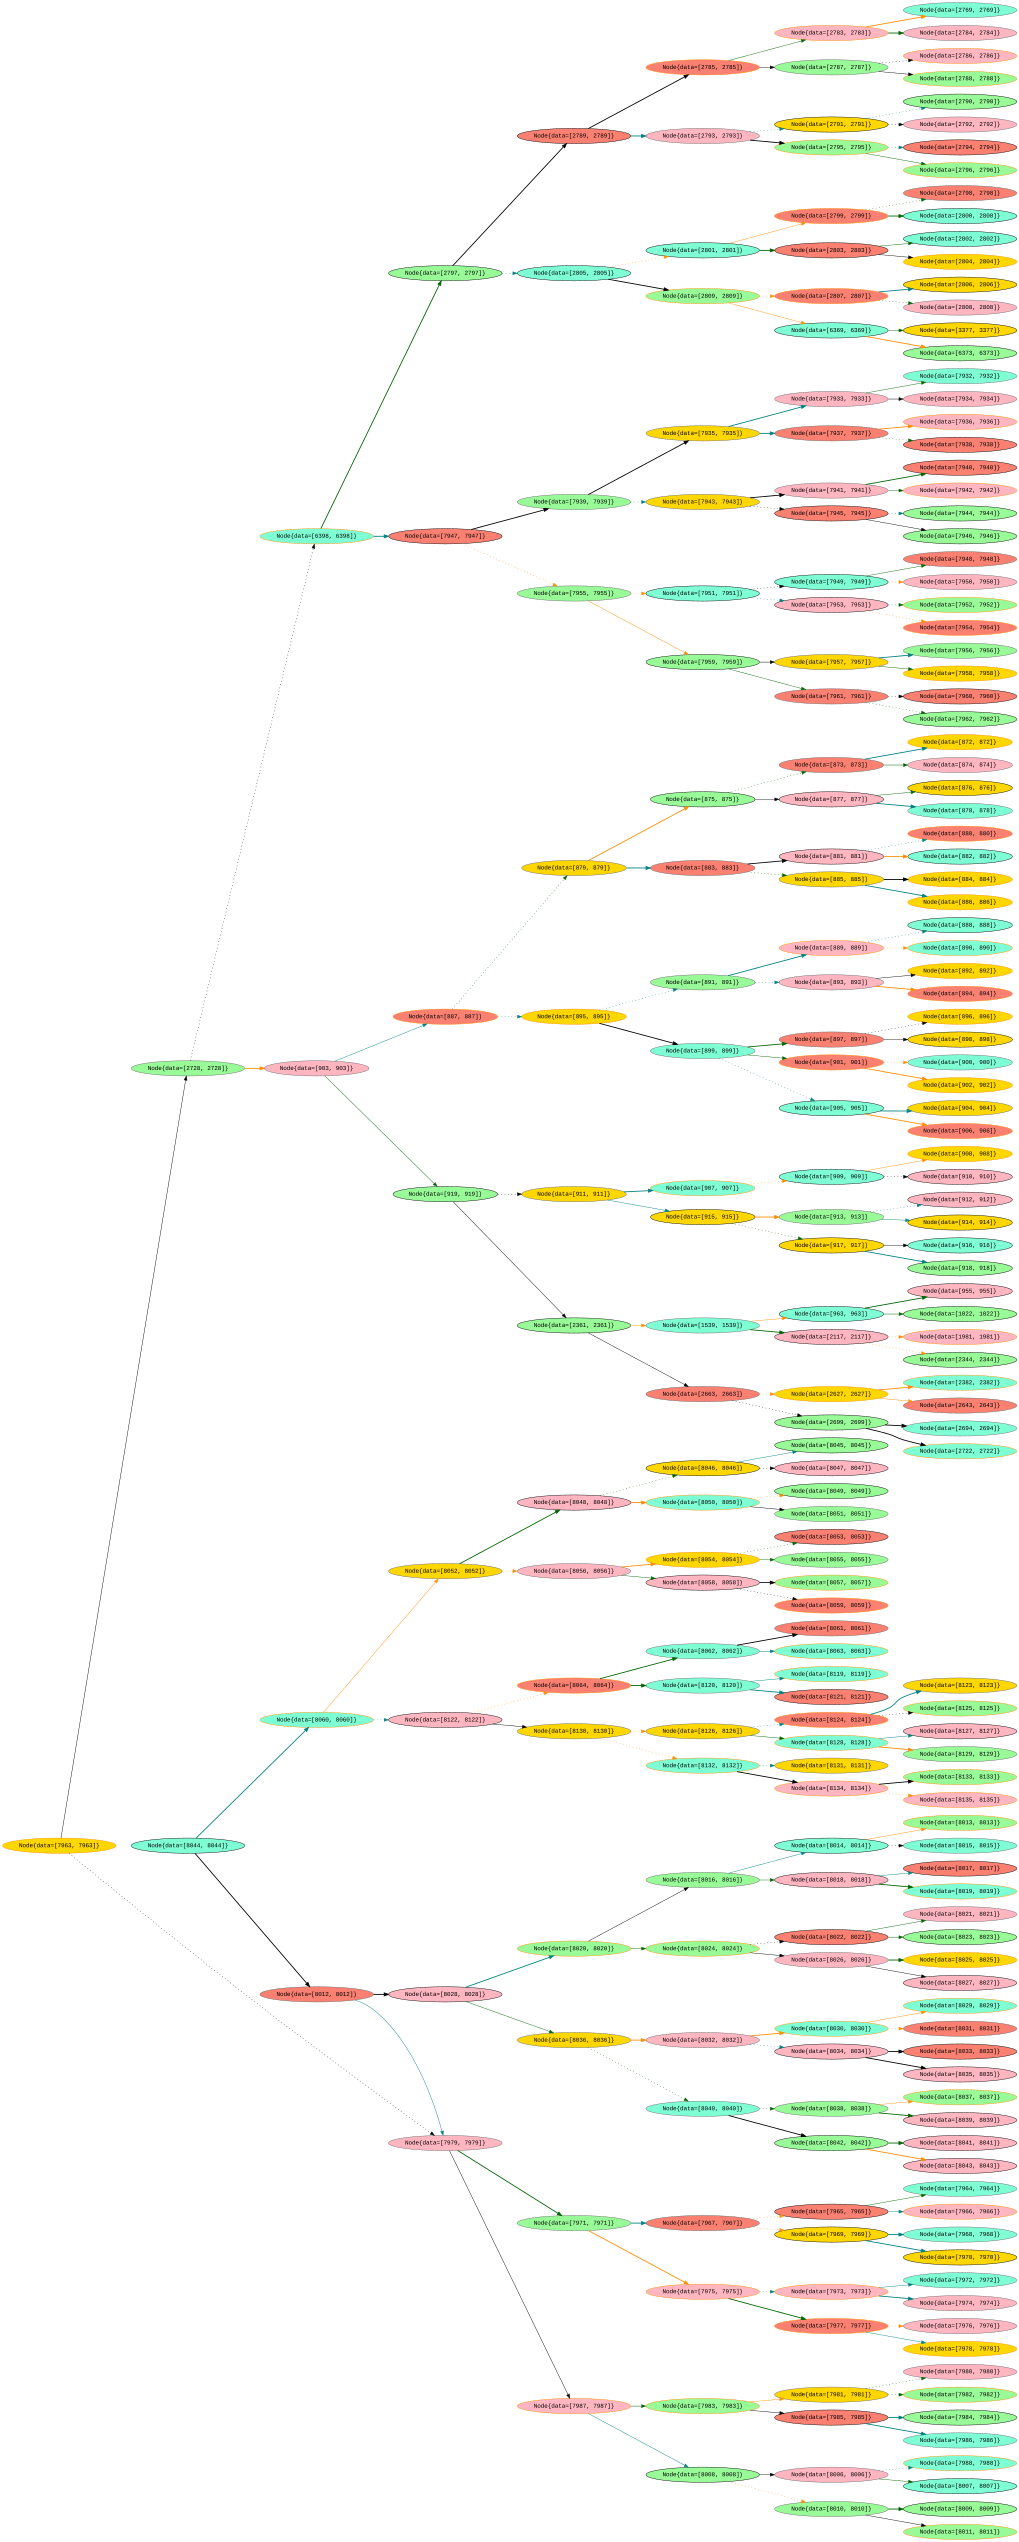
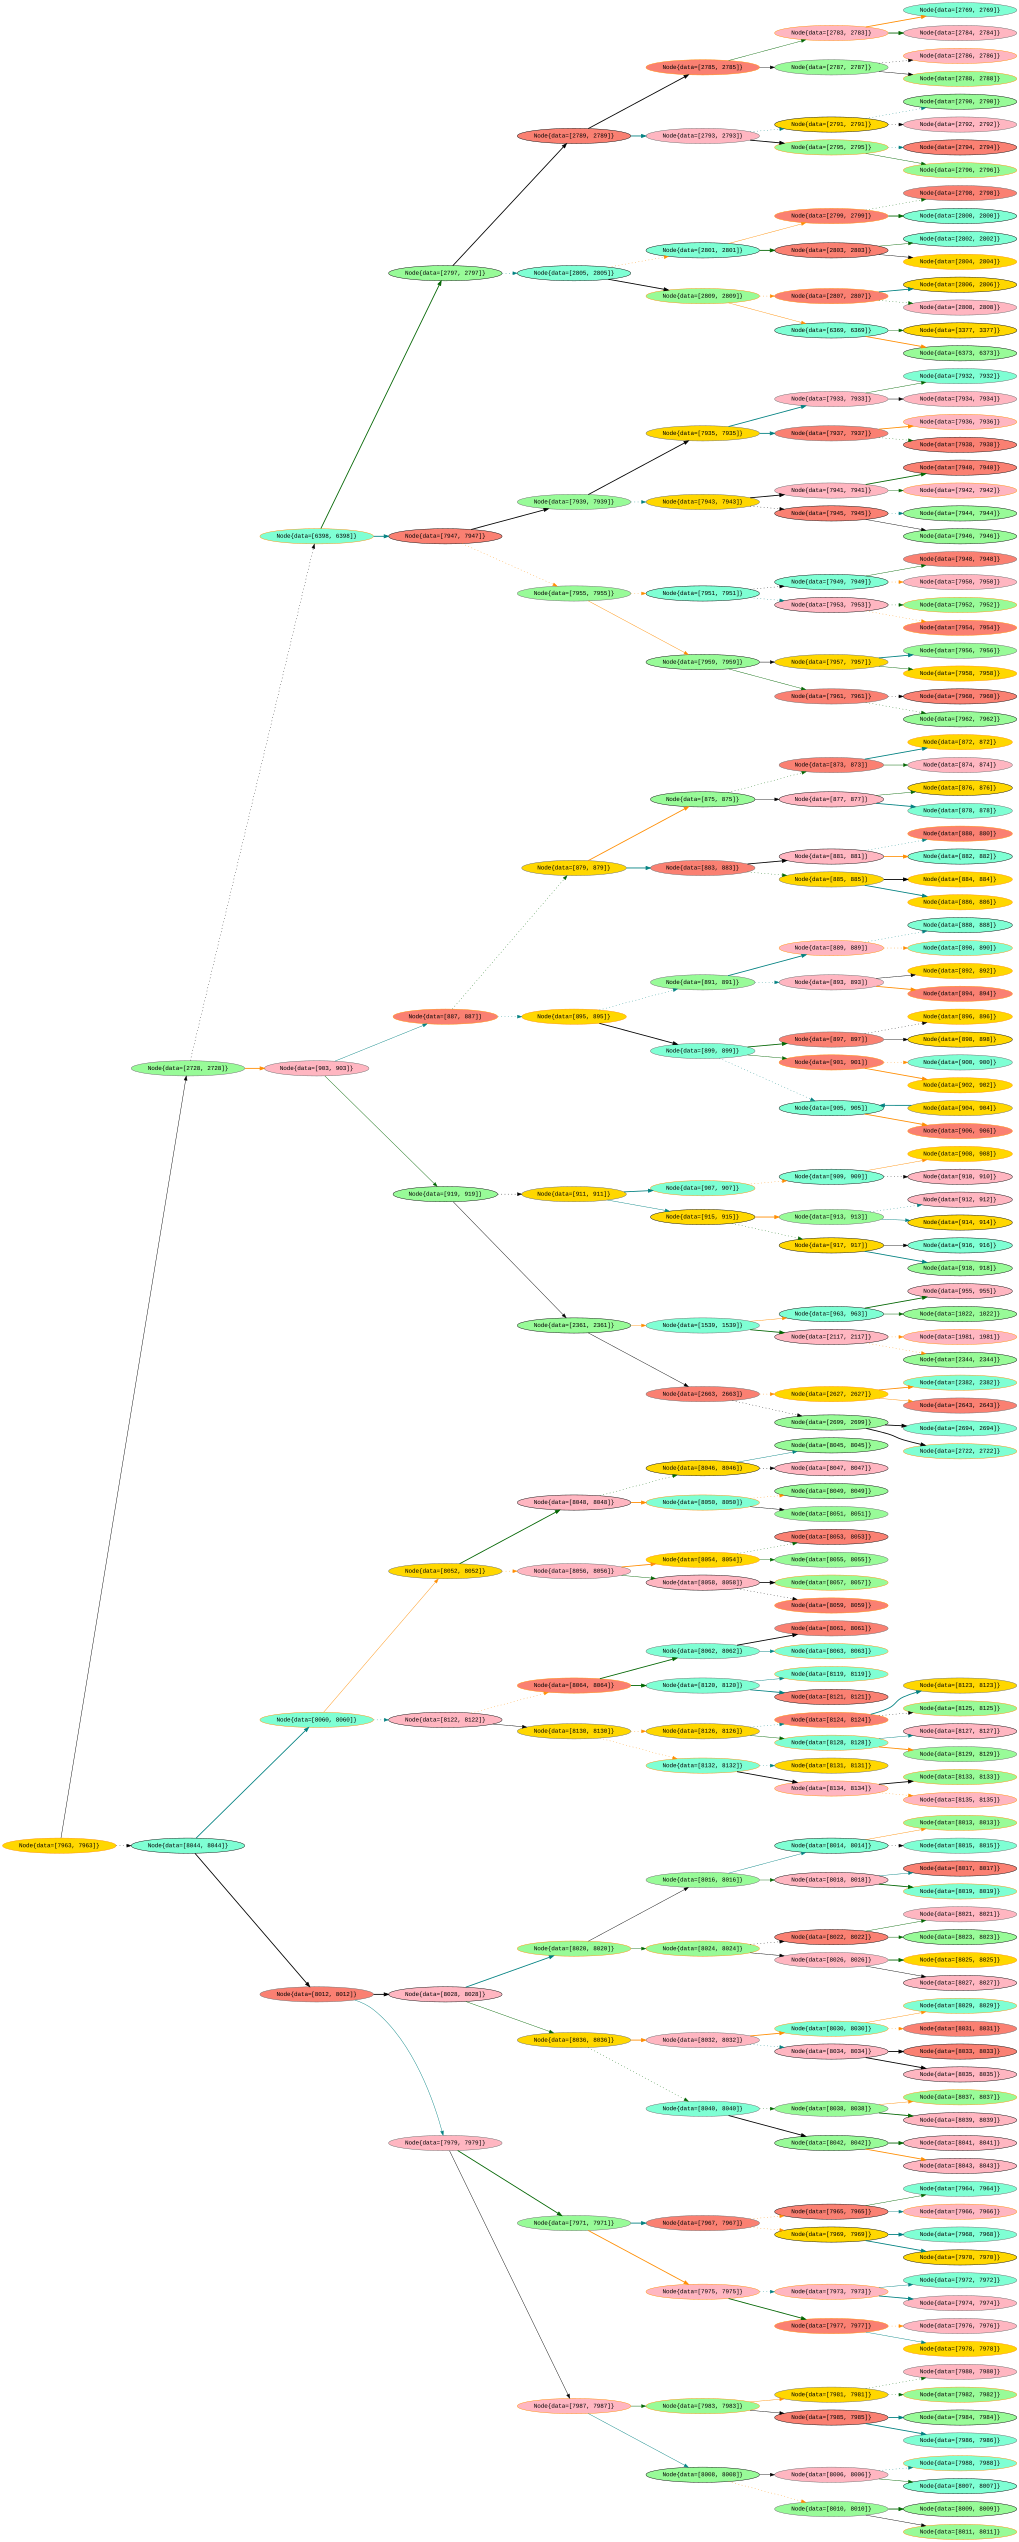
(894, 1111) -> (898, 1105)
(248, 1996) -> (121, 1846)
